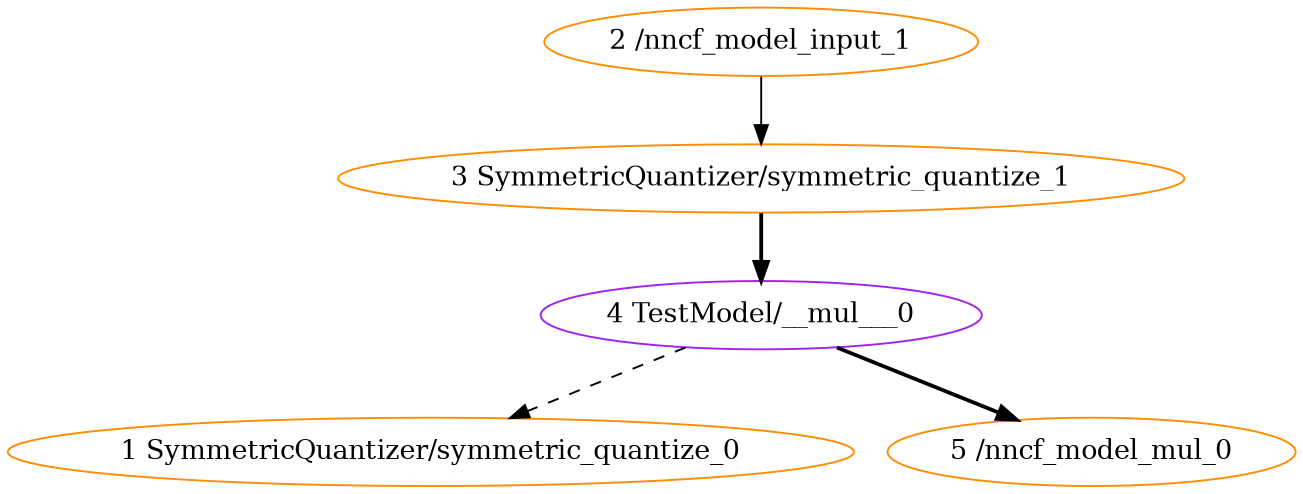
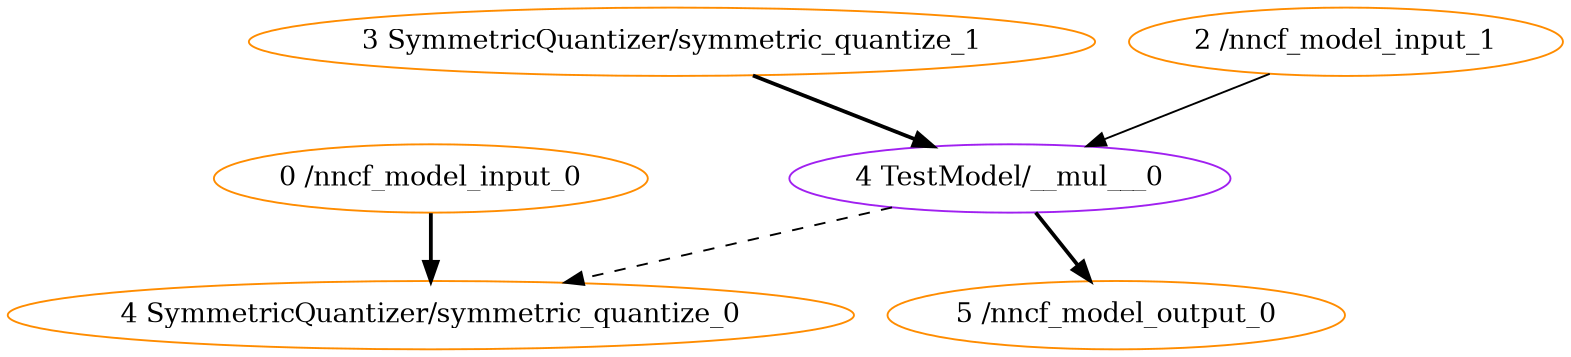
(761, 101) -> (1187, 107)
none -> (431, 178)
(431, 452) -> (431, 315)
(1092, 452) -> (1116, 315)
